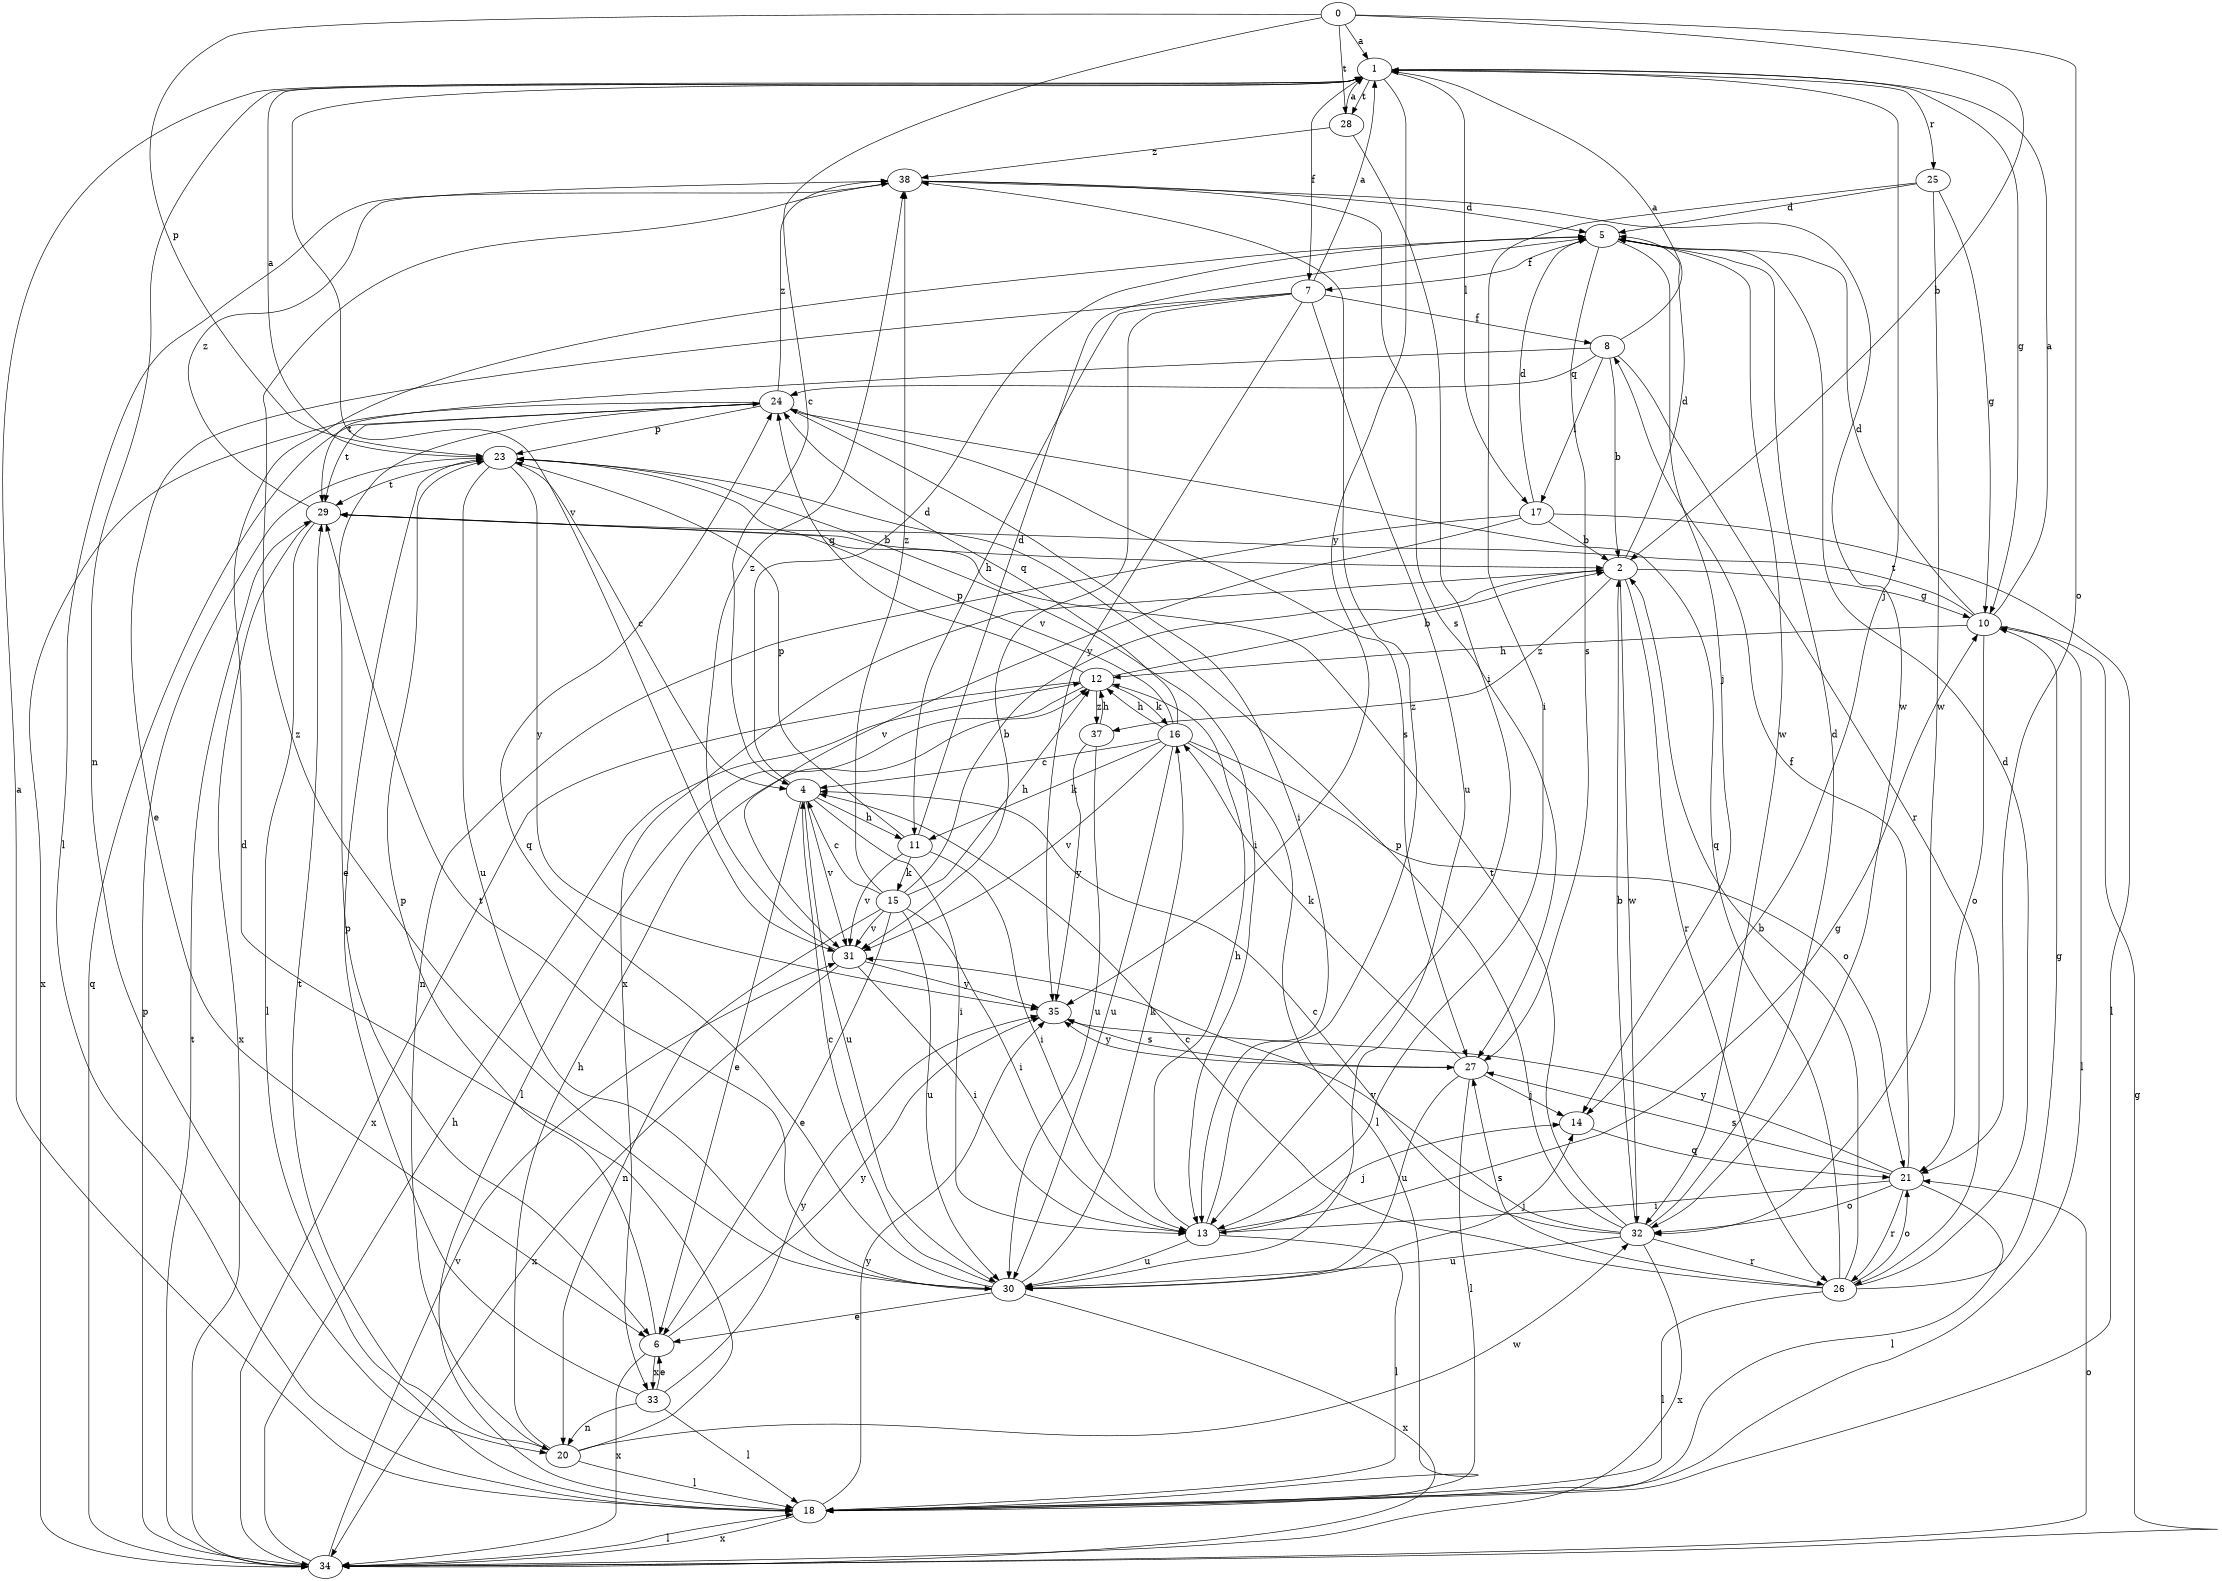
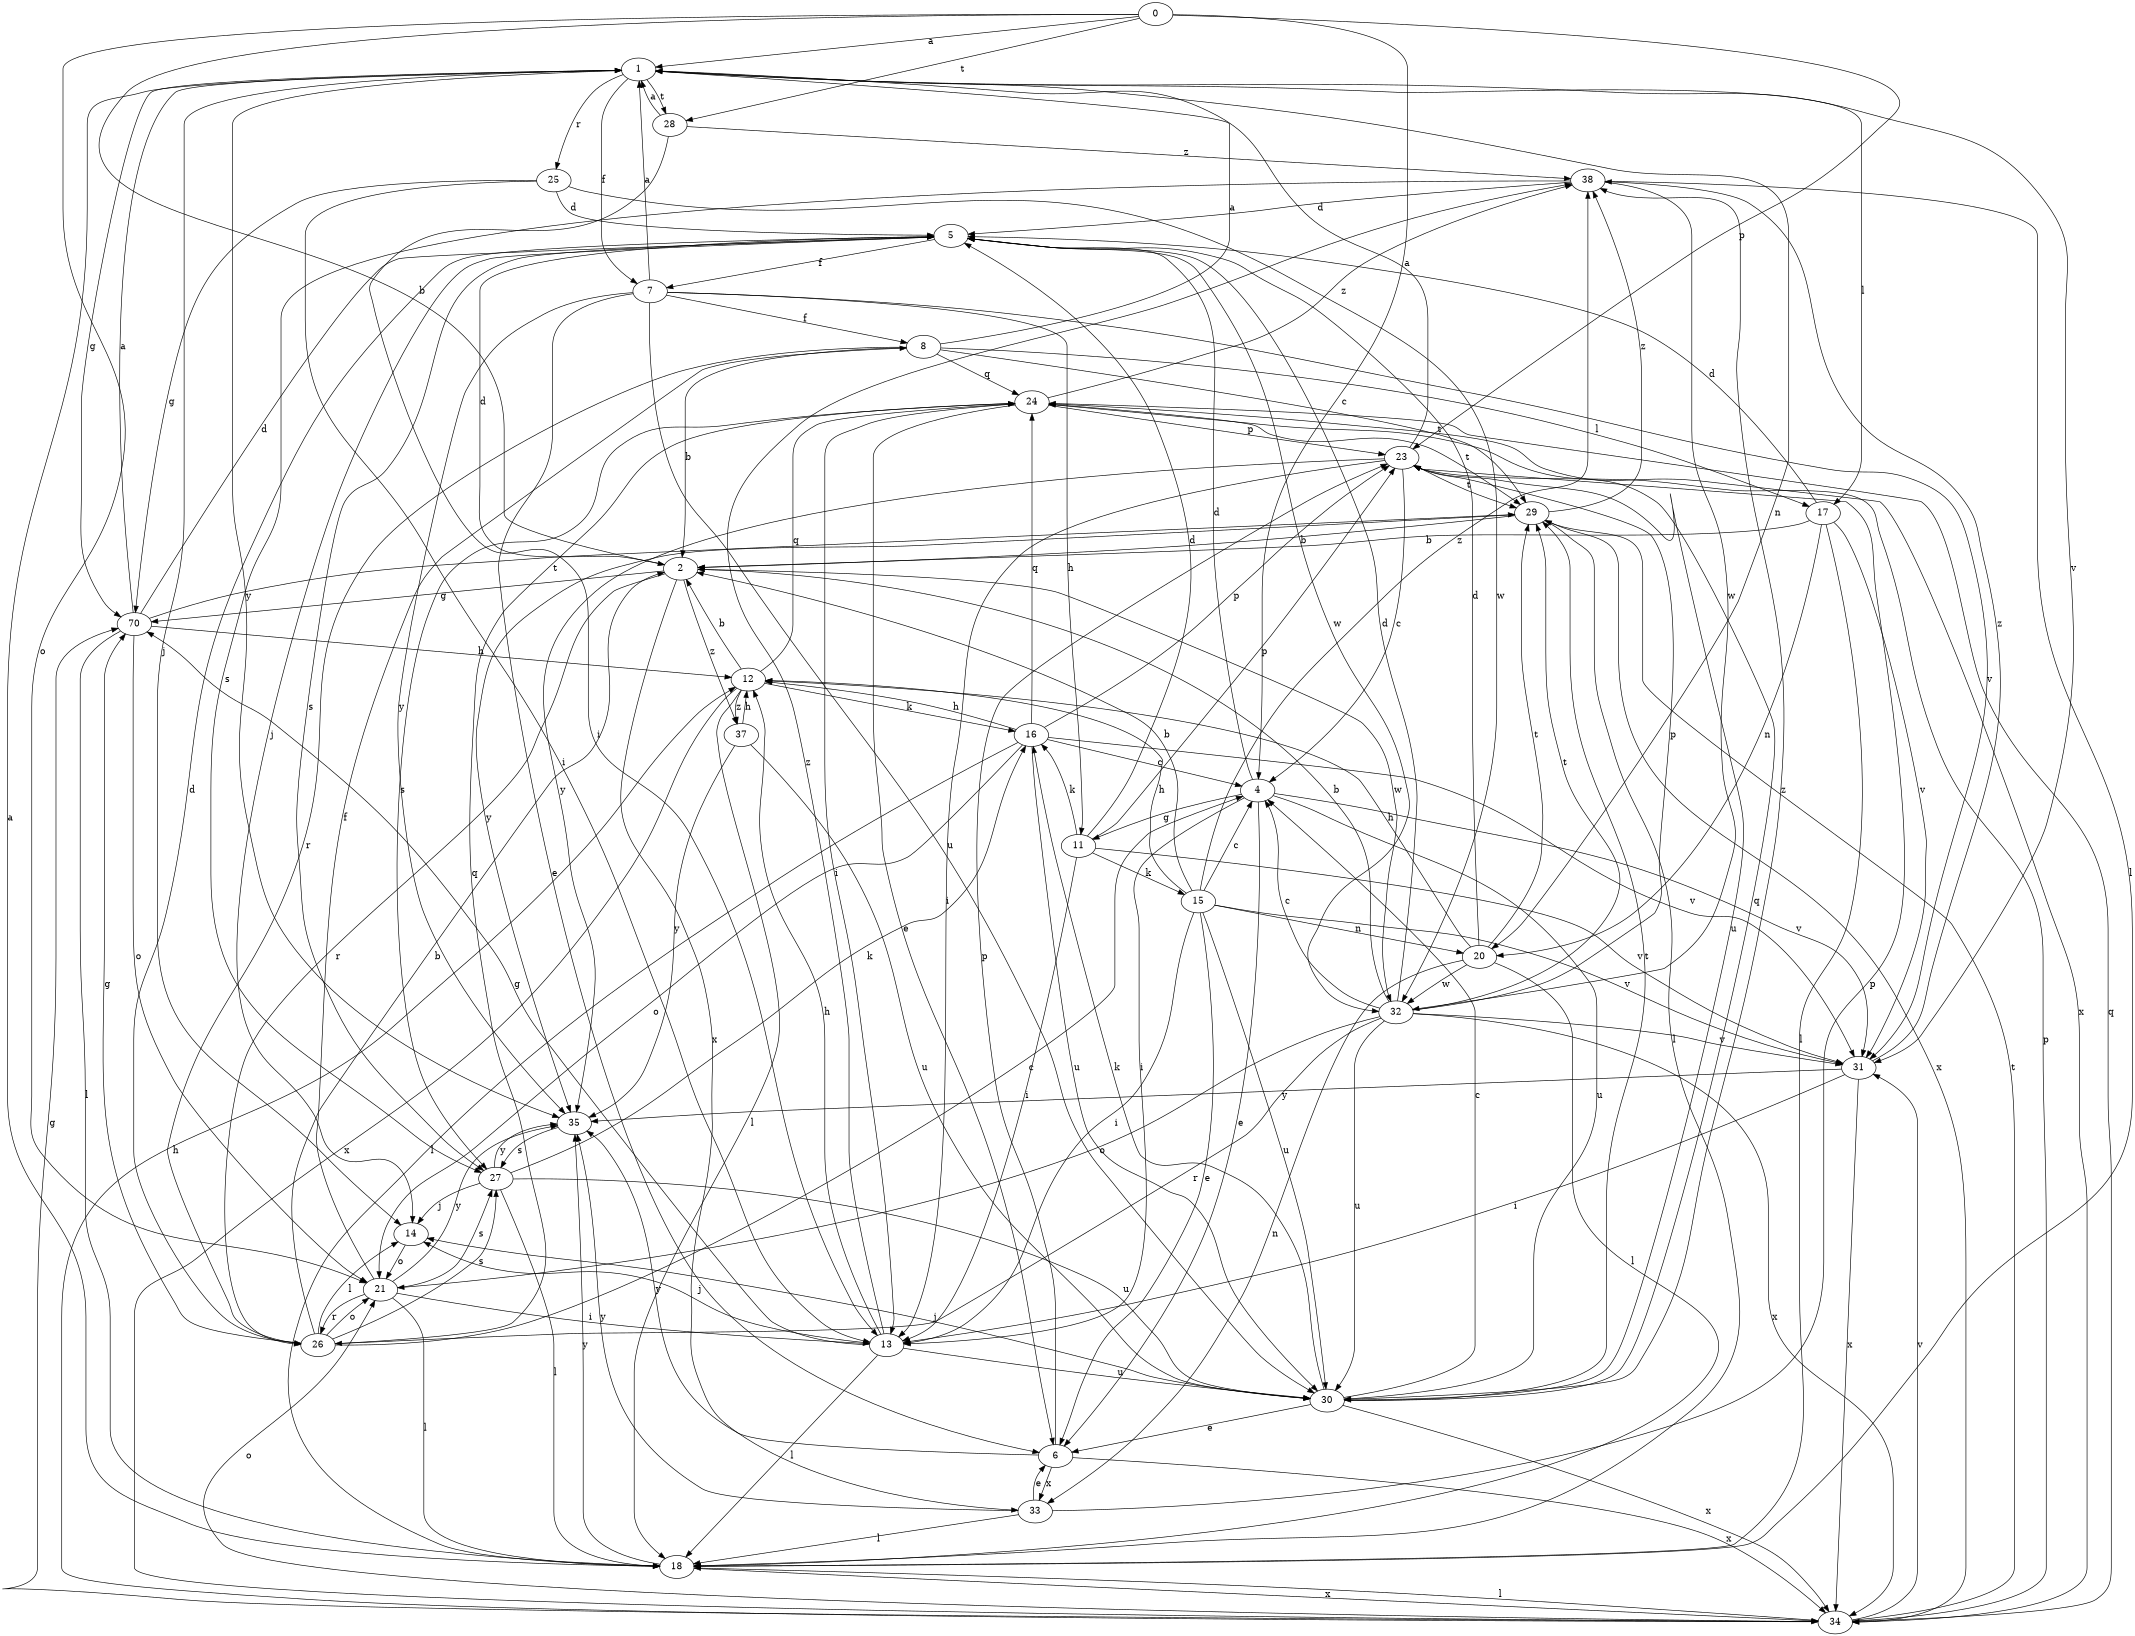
none -> (869, 547)
(1984, 624) -> (134, 624)
(1042, 792) -> (1066, 790)
(869, 818) -> (1166, 818)
(1695, 1151) -> (401, 1262)
(1773, 1219) -> (908, 1206)
(600, 1415) -> (1270, 1230)
(1477, 1489) -> (345, 1282)
